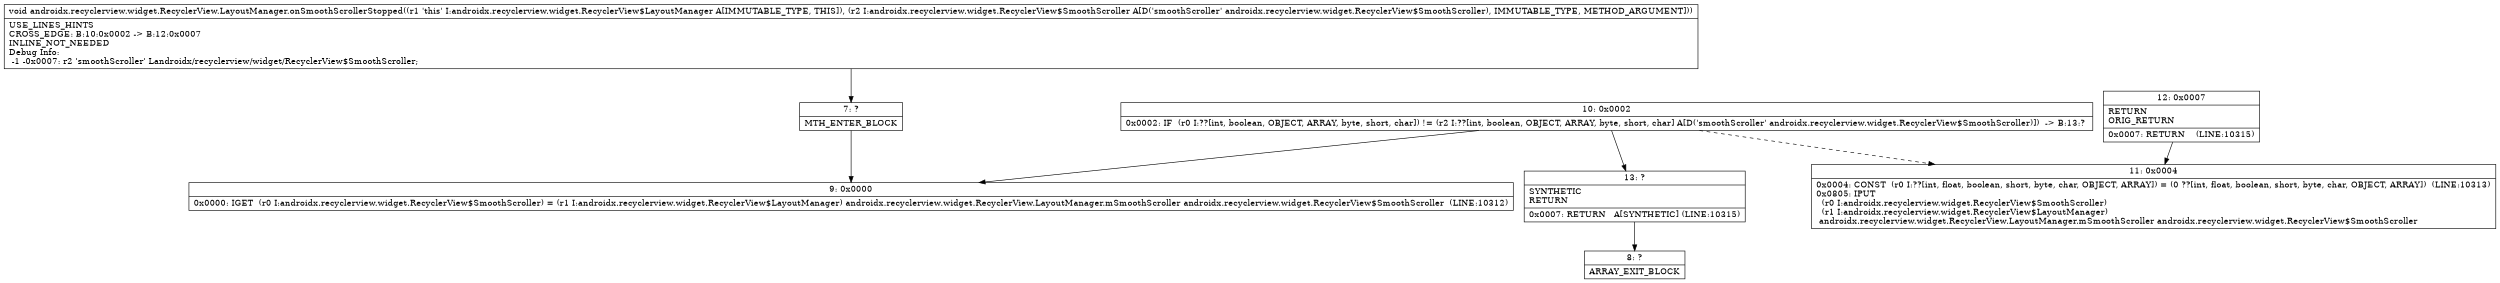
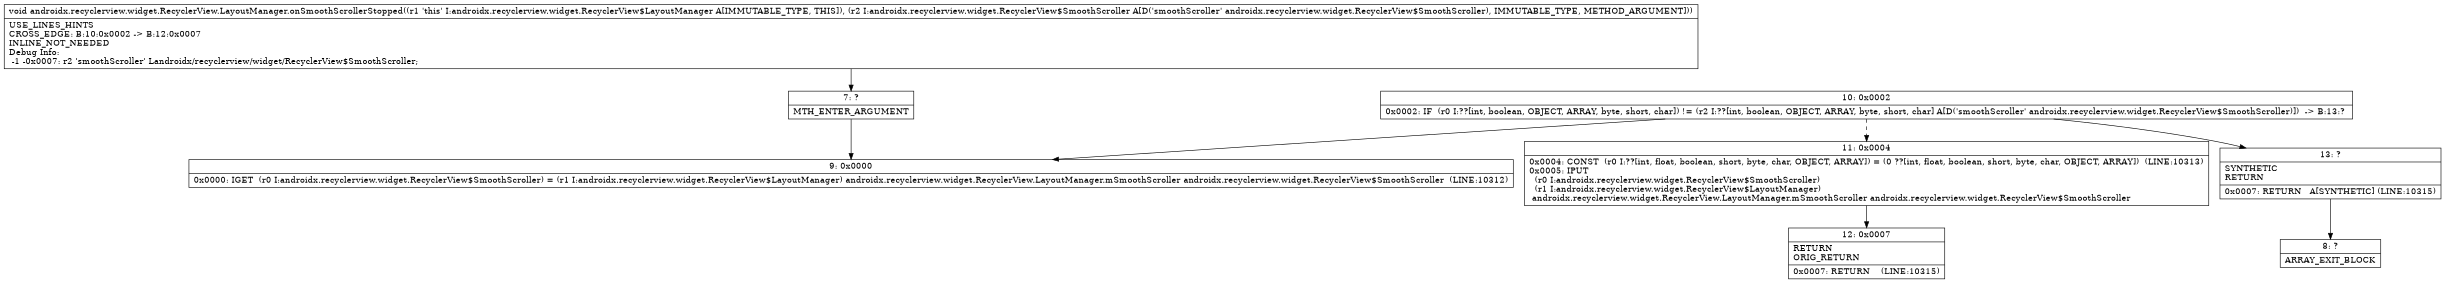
(851, 123) -> (851, 112)
(2170, 150) -> (1867, 214)
(1849, 194) -> (1562, 171)
